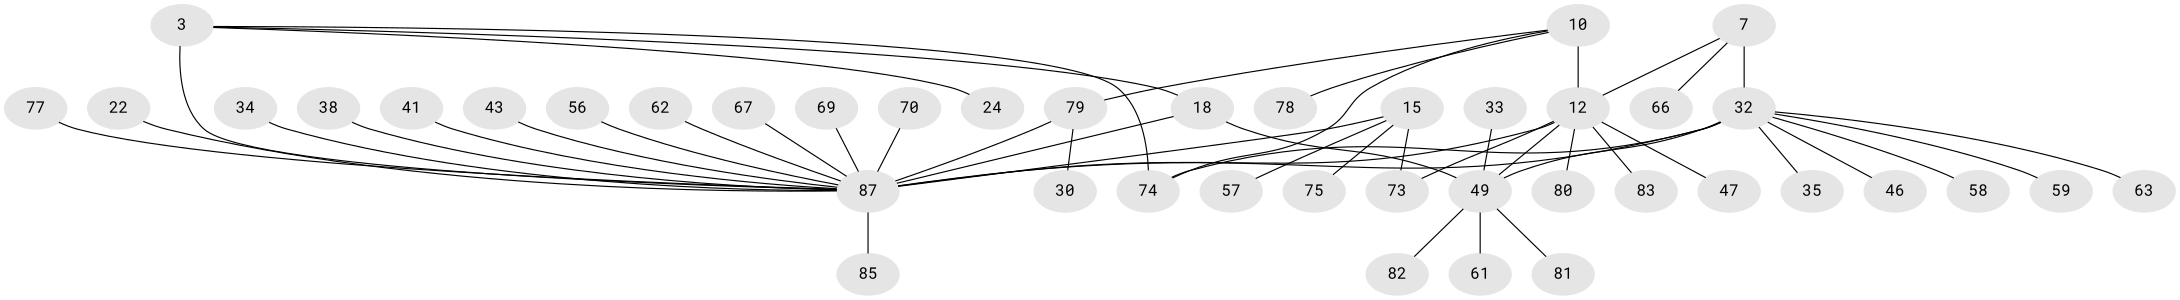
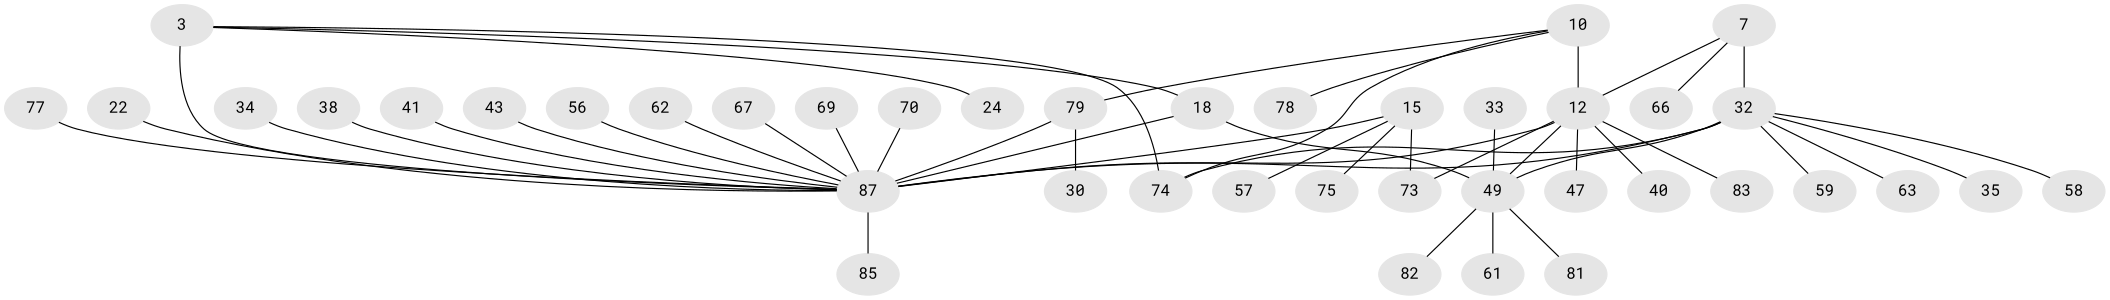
(1563, 191) -> (1659, 191)
(1895, 191) -> none
